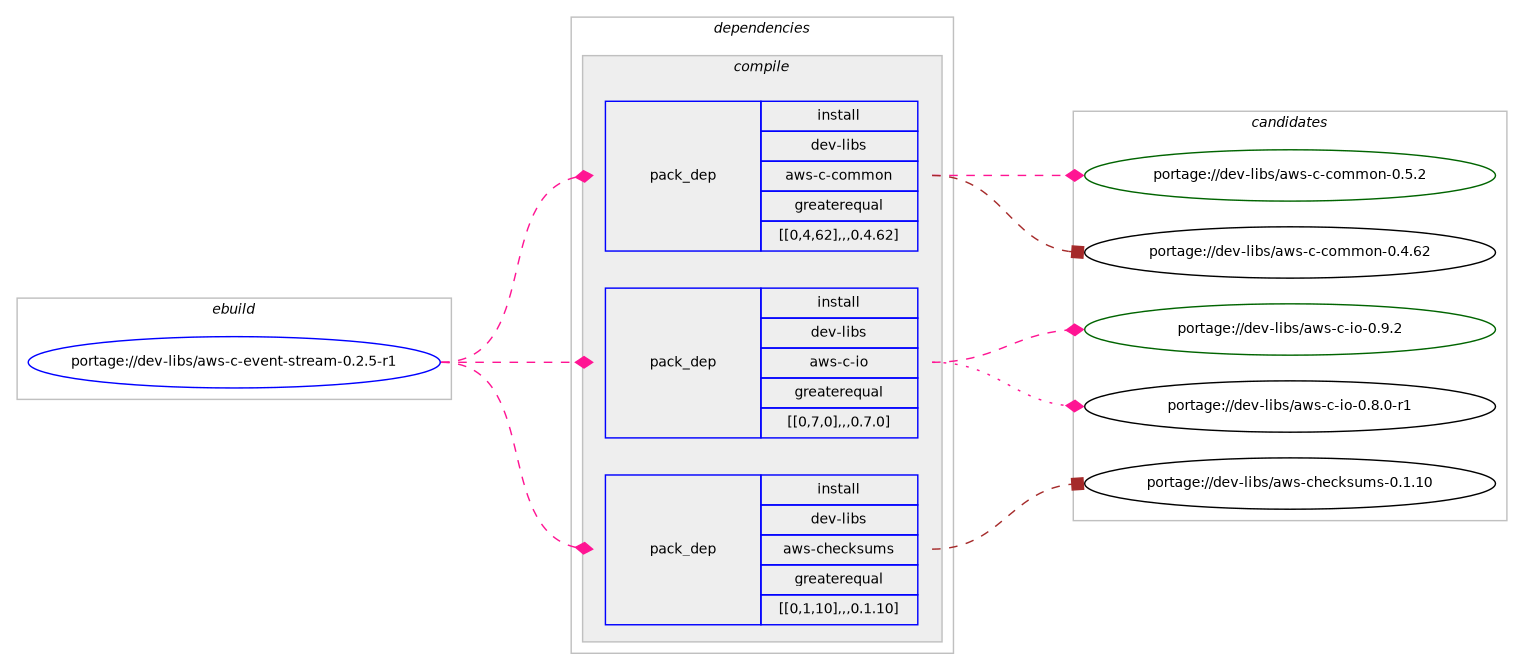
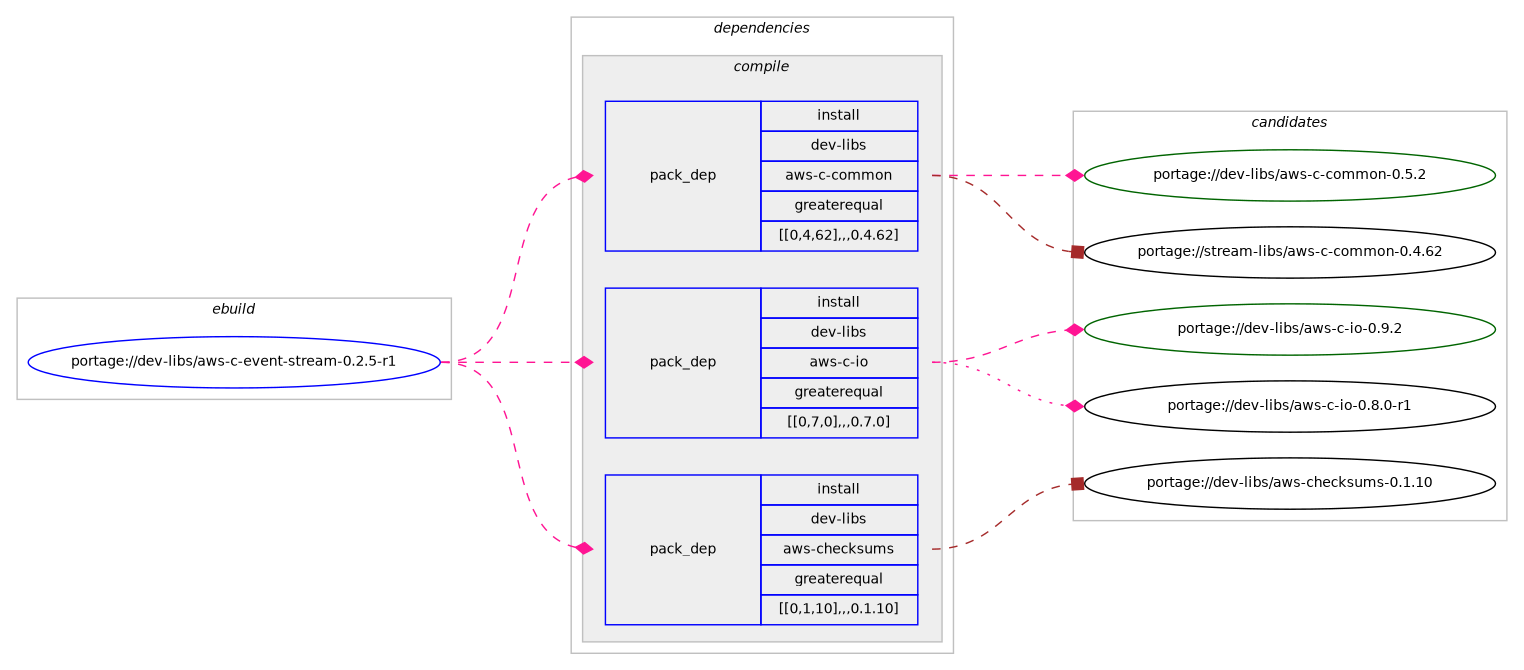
(1290, 252) -> (1290, 252)
